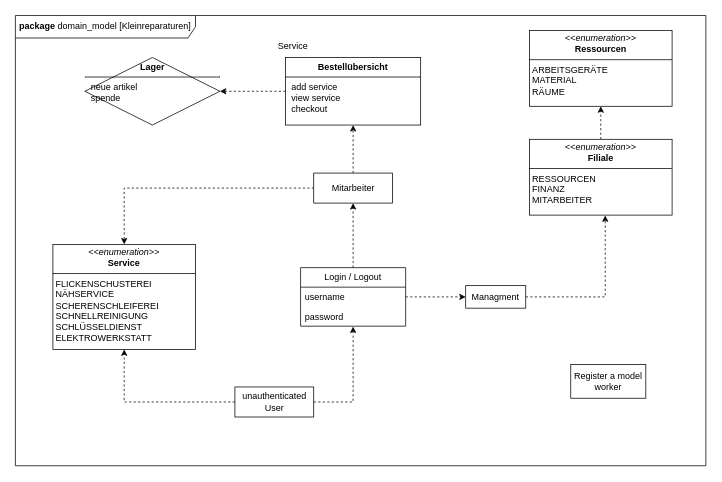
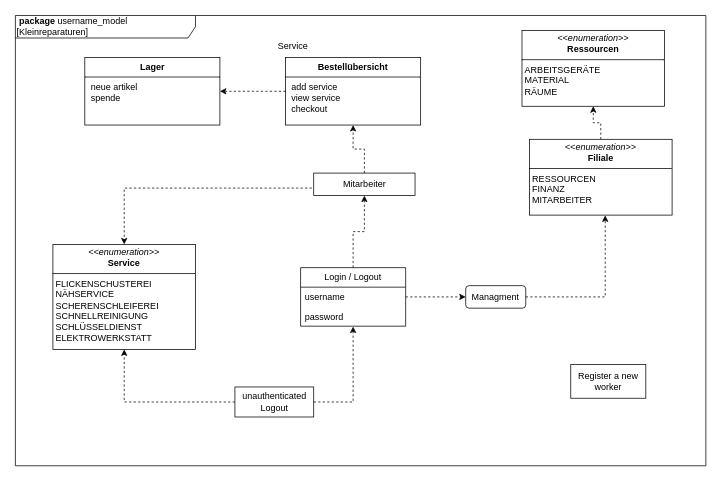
(106, 27) -> (106, 27)
(600, 68) -> (593, 68)
(152, 91) -> (152, 91)
(353, 188) -> (364, 184)
(495, 297) -> (495, 297)
(608, 381) -> (608, 381)
(275, 402) -> (275, 402)
